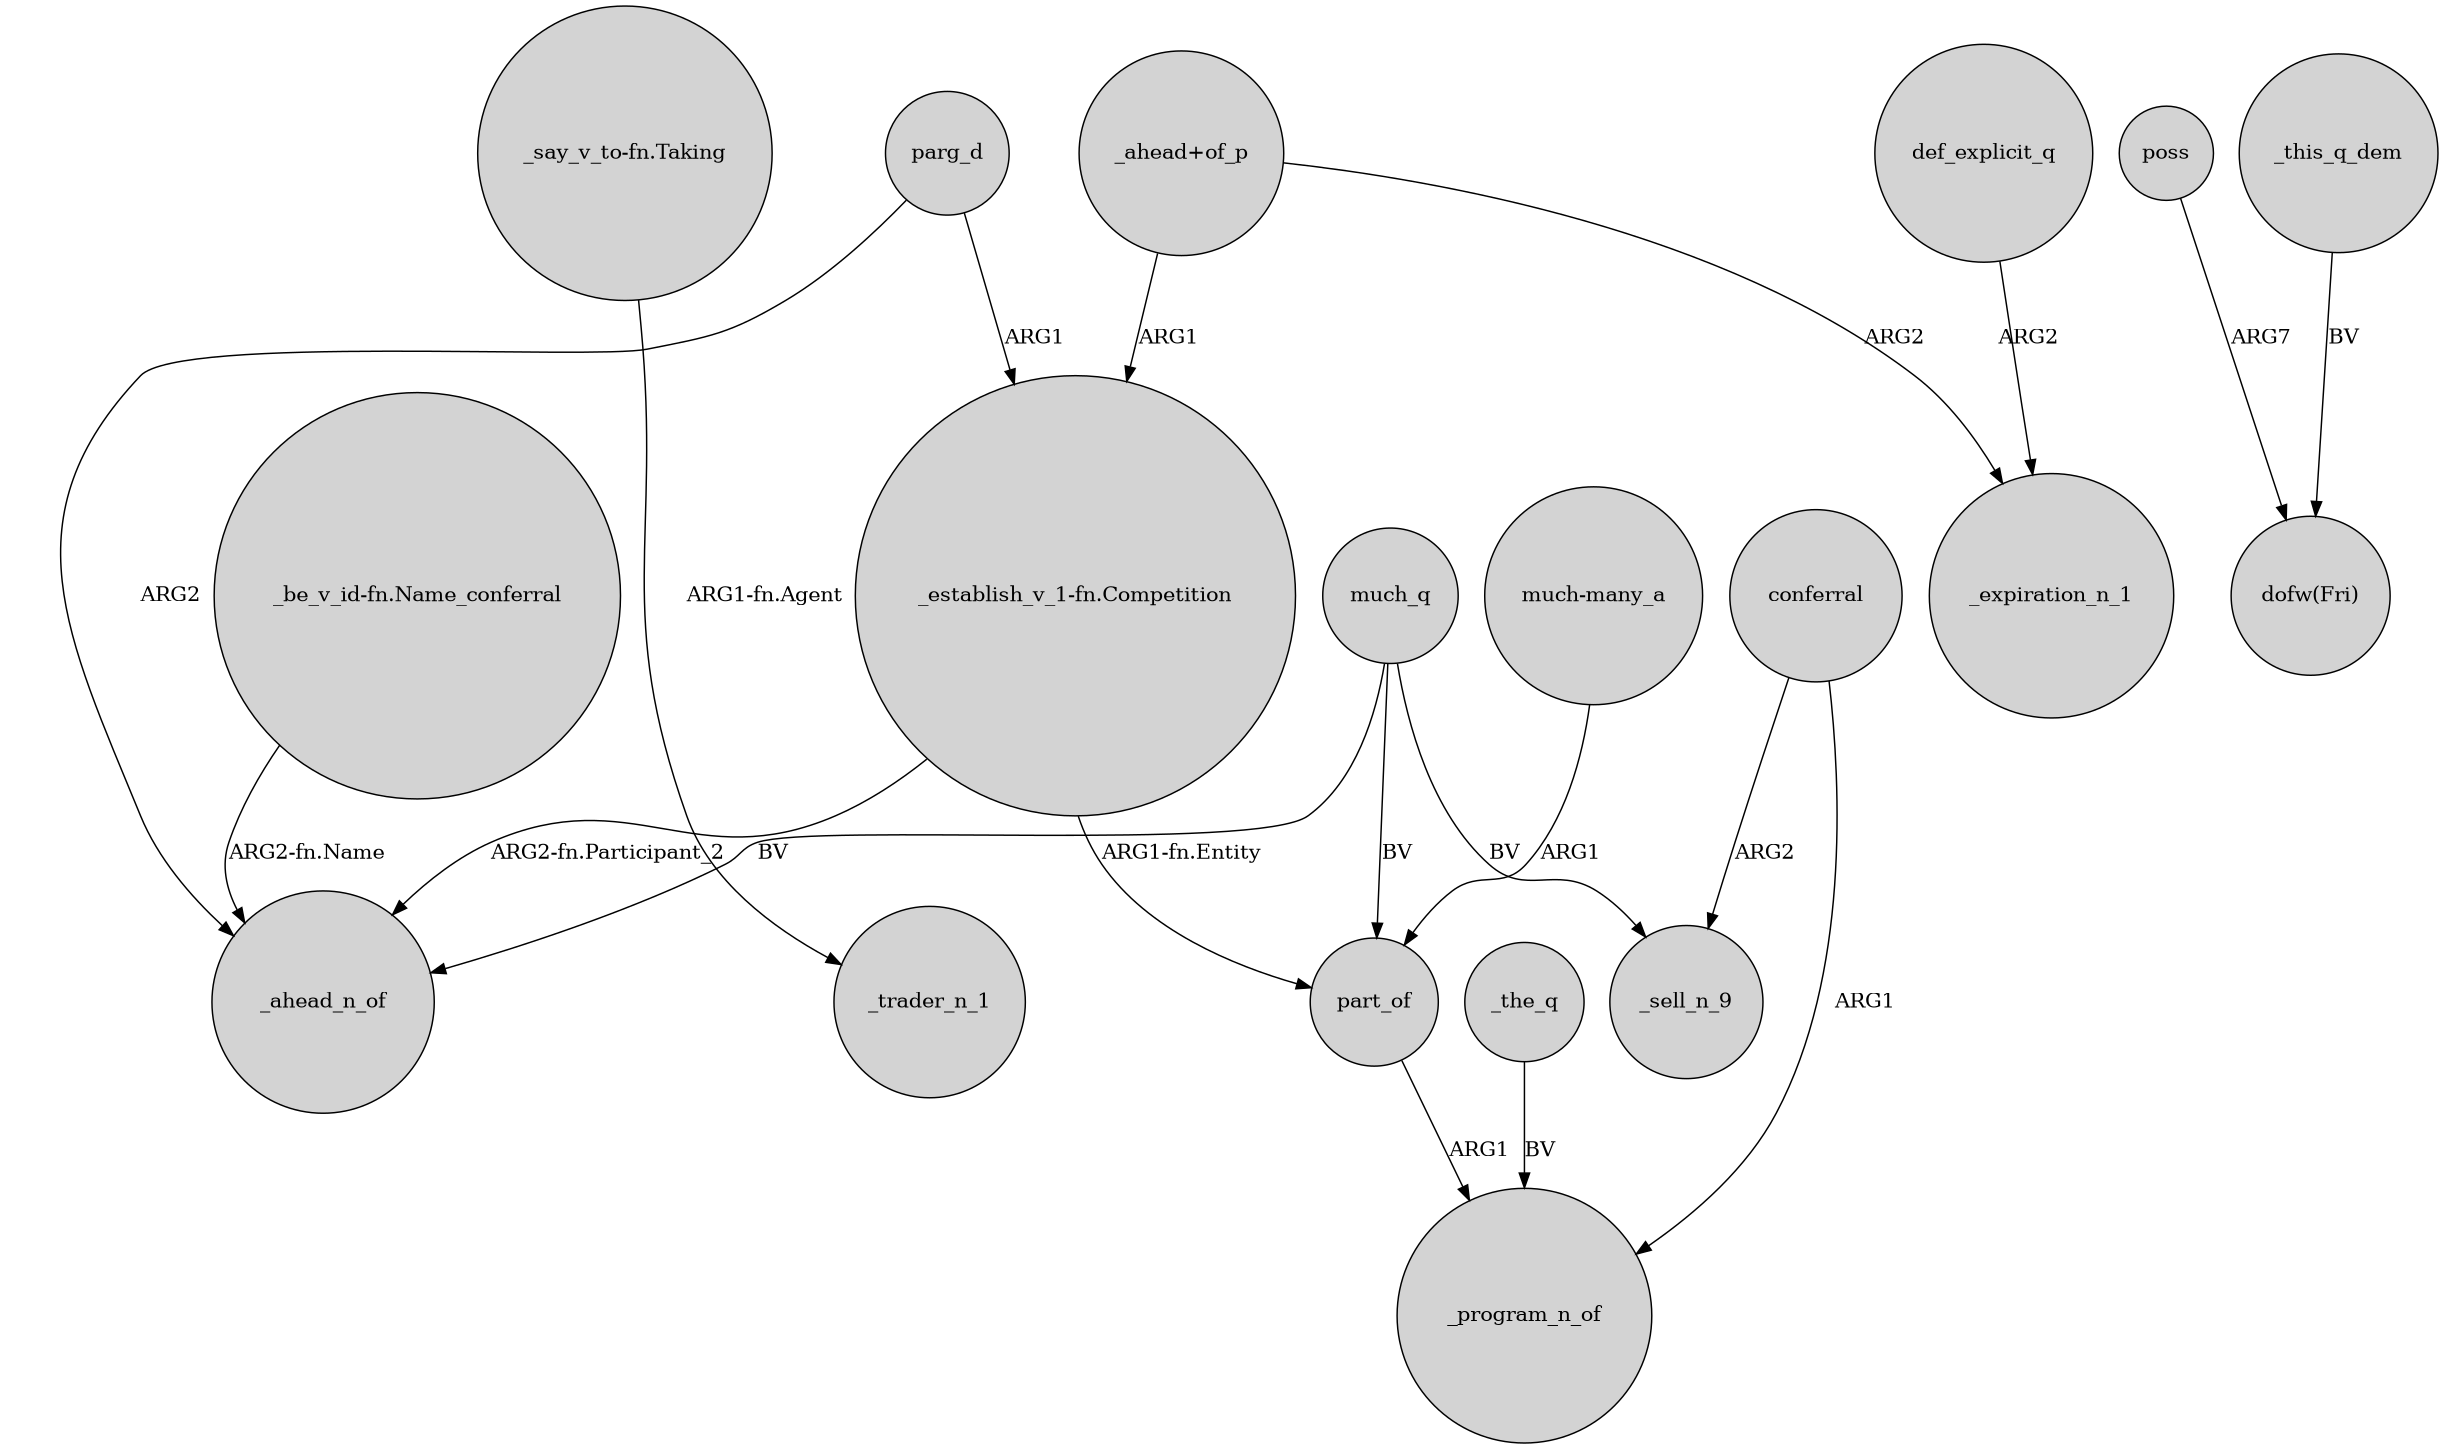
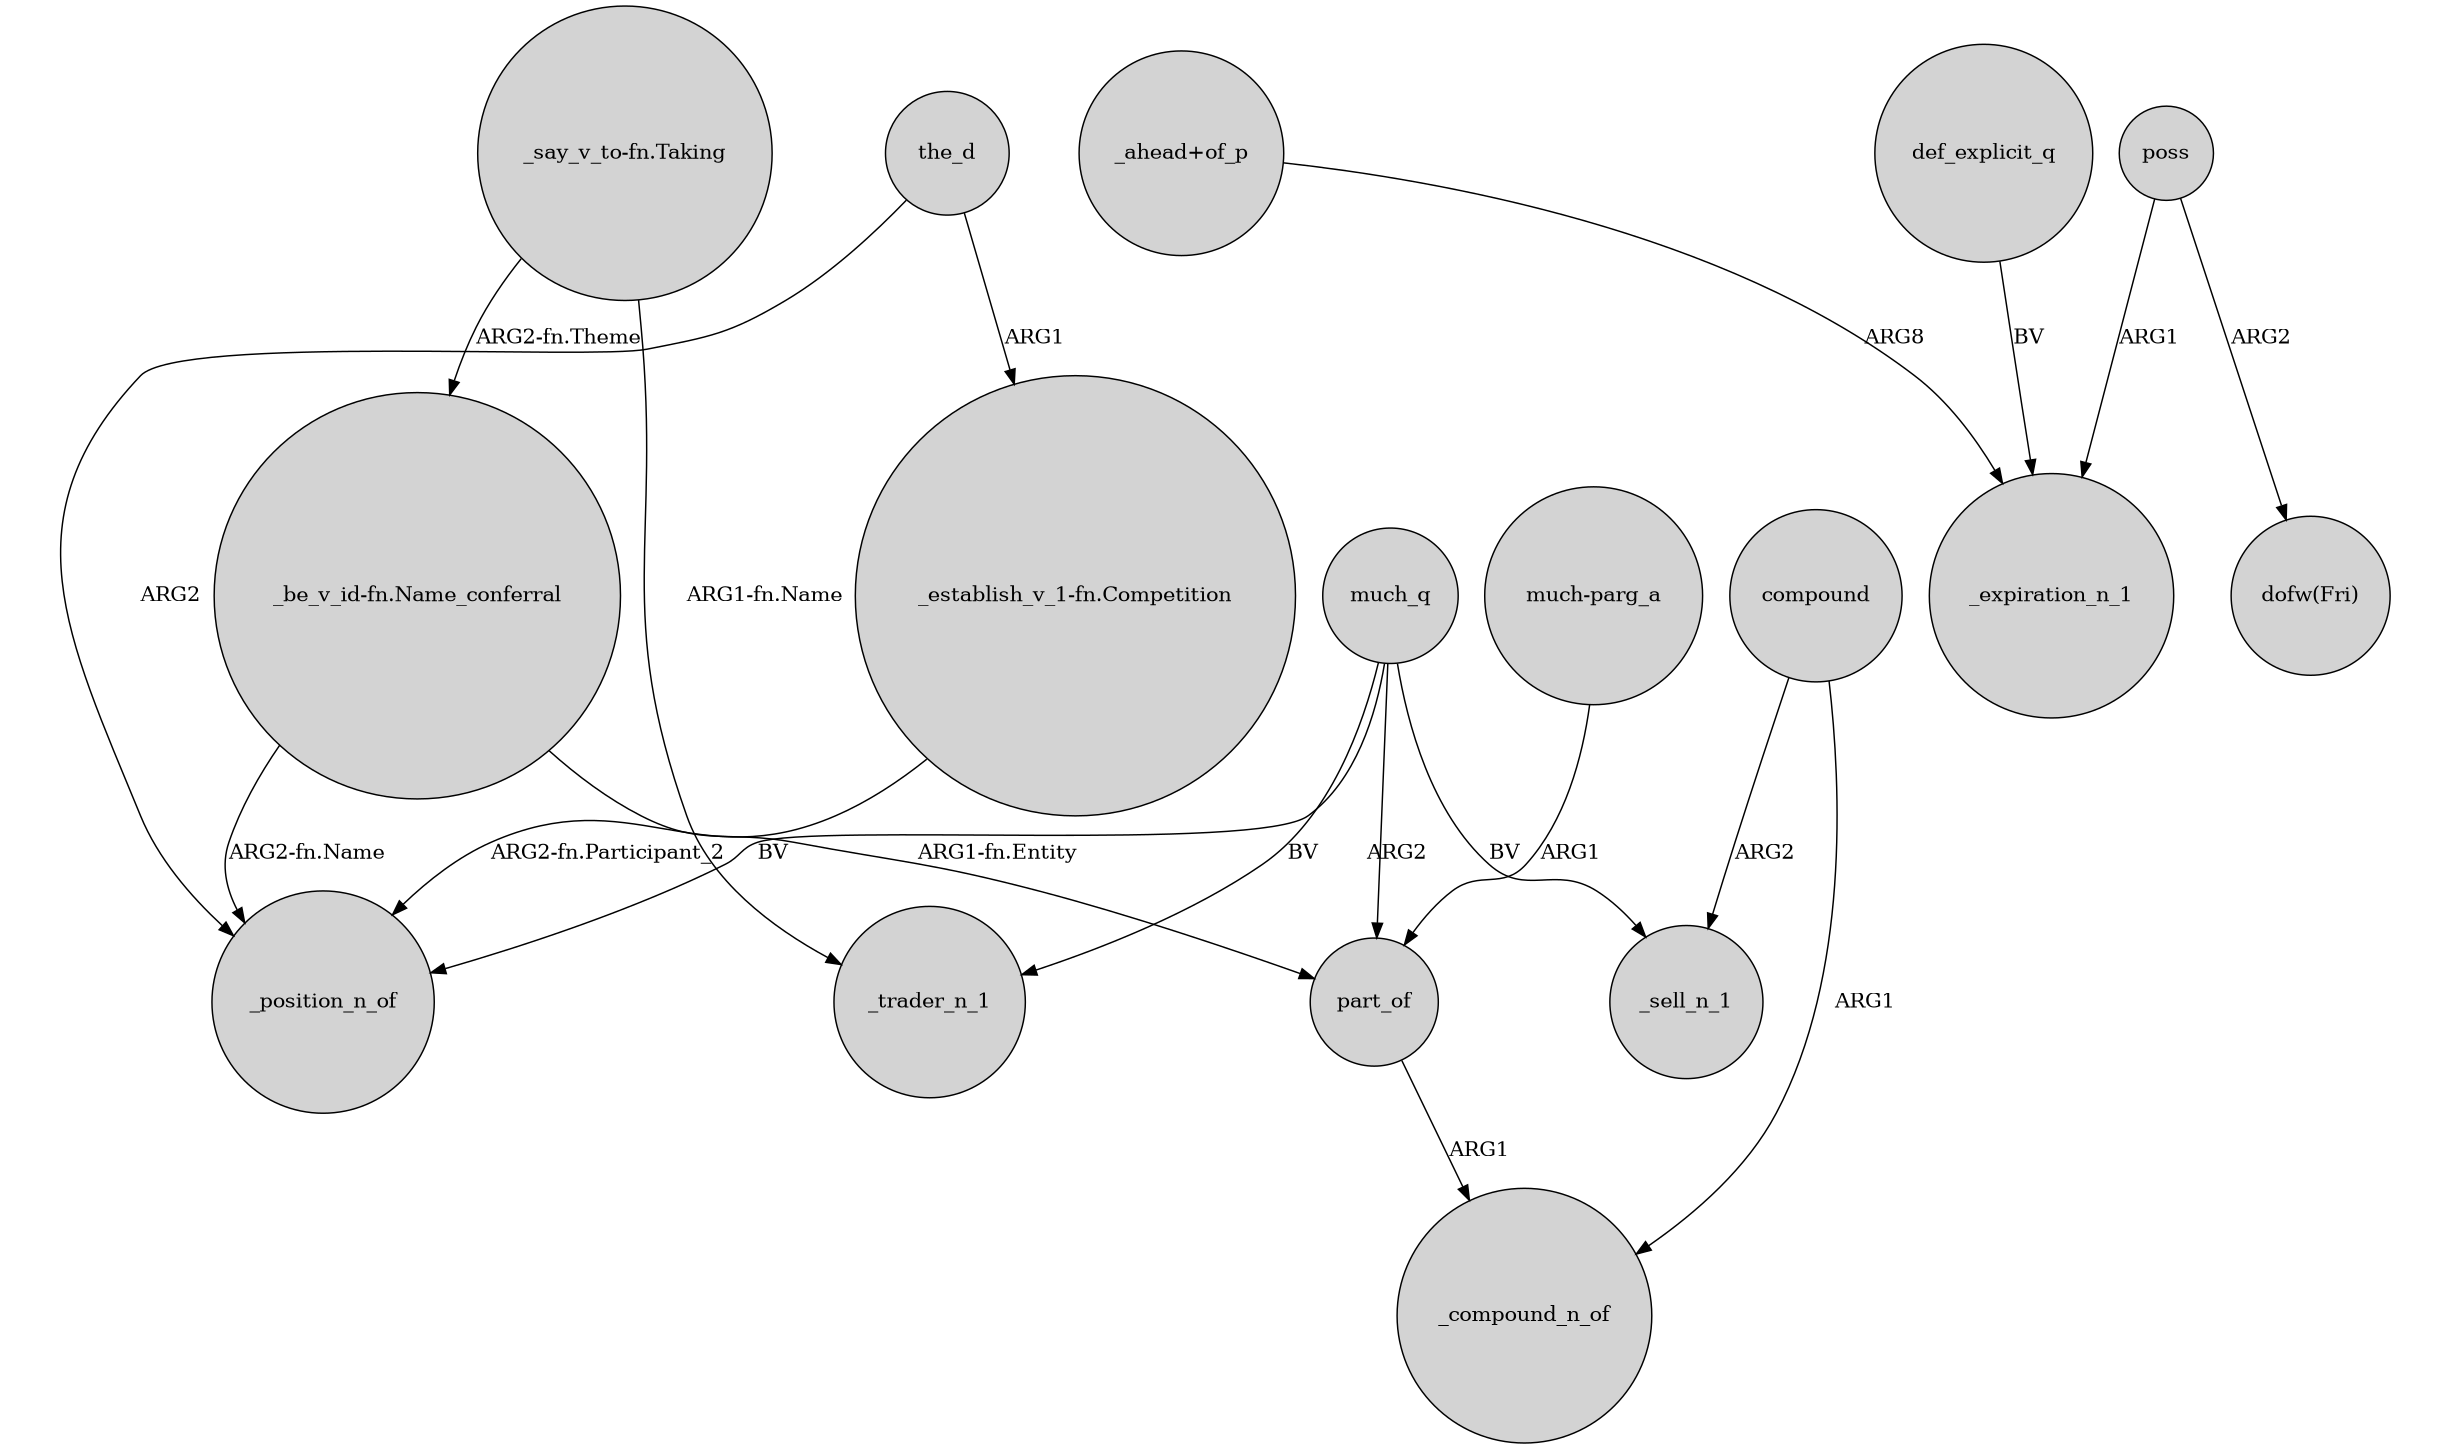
(947, 153) -> (947, 153)
(2339, 153) -> none
(1144, 310) -> none
none -> (482, 316)
none -> (2120, 331)
(1895, 338) -> (1895, 338)
(2029, 338) -> (2029, 338)
(2261, 338) -> (2261, 338)
(765, 596) -> (765, 596)
(1594, 596) -> (1594, 596)
(1816, 596) -> (1816, 596)
(1397, 853) -> (1397, 853)
none -> (1257, 868)
(1166, 926) -> (919, 864)
(323, 1002) -> (323, 1002)
(1524, 1002) -> none
(1686, 1002) -> (1686, 1002)
(1524, 1316) -> (1524, 1316)
